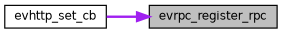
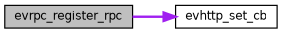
(122, 17) -> (148, 17)
